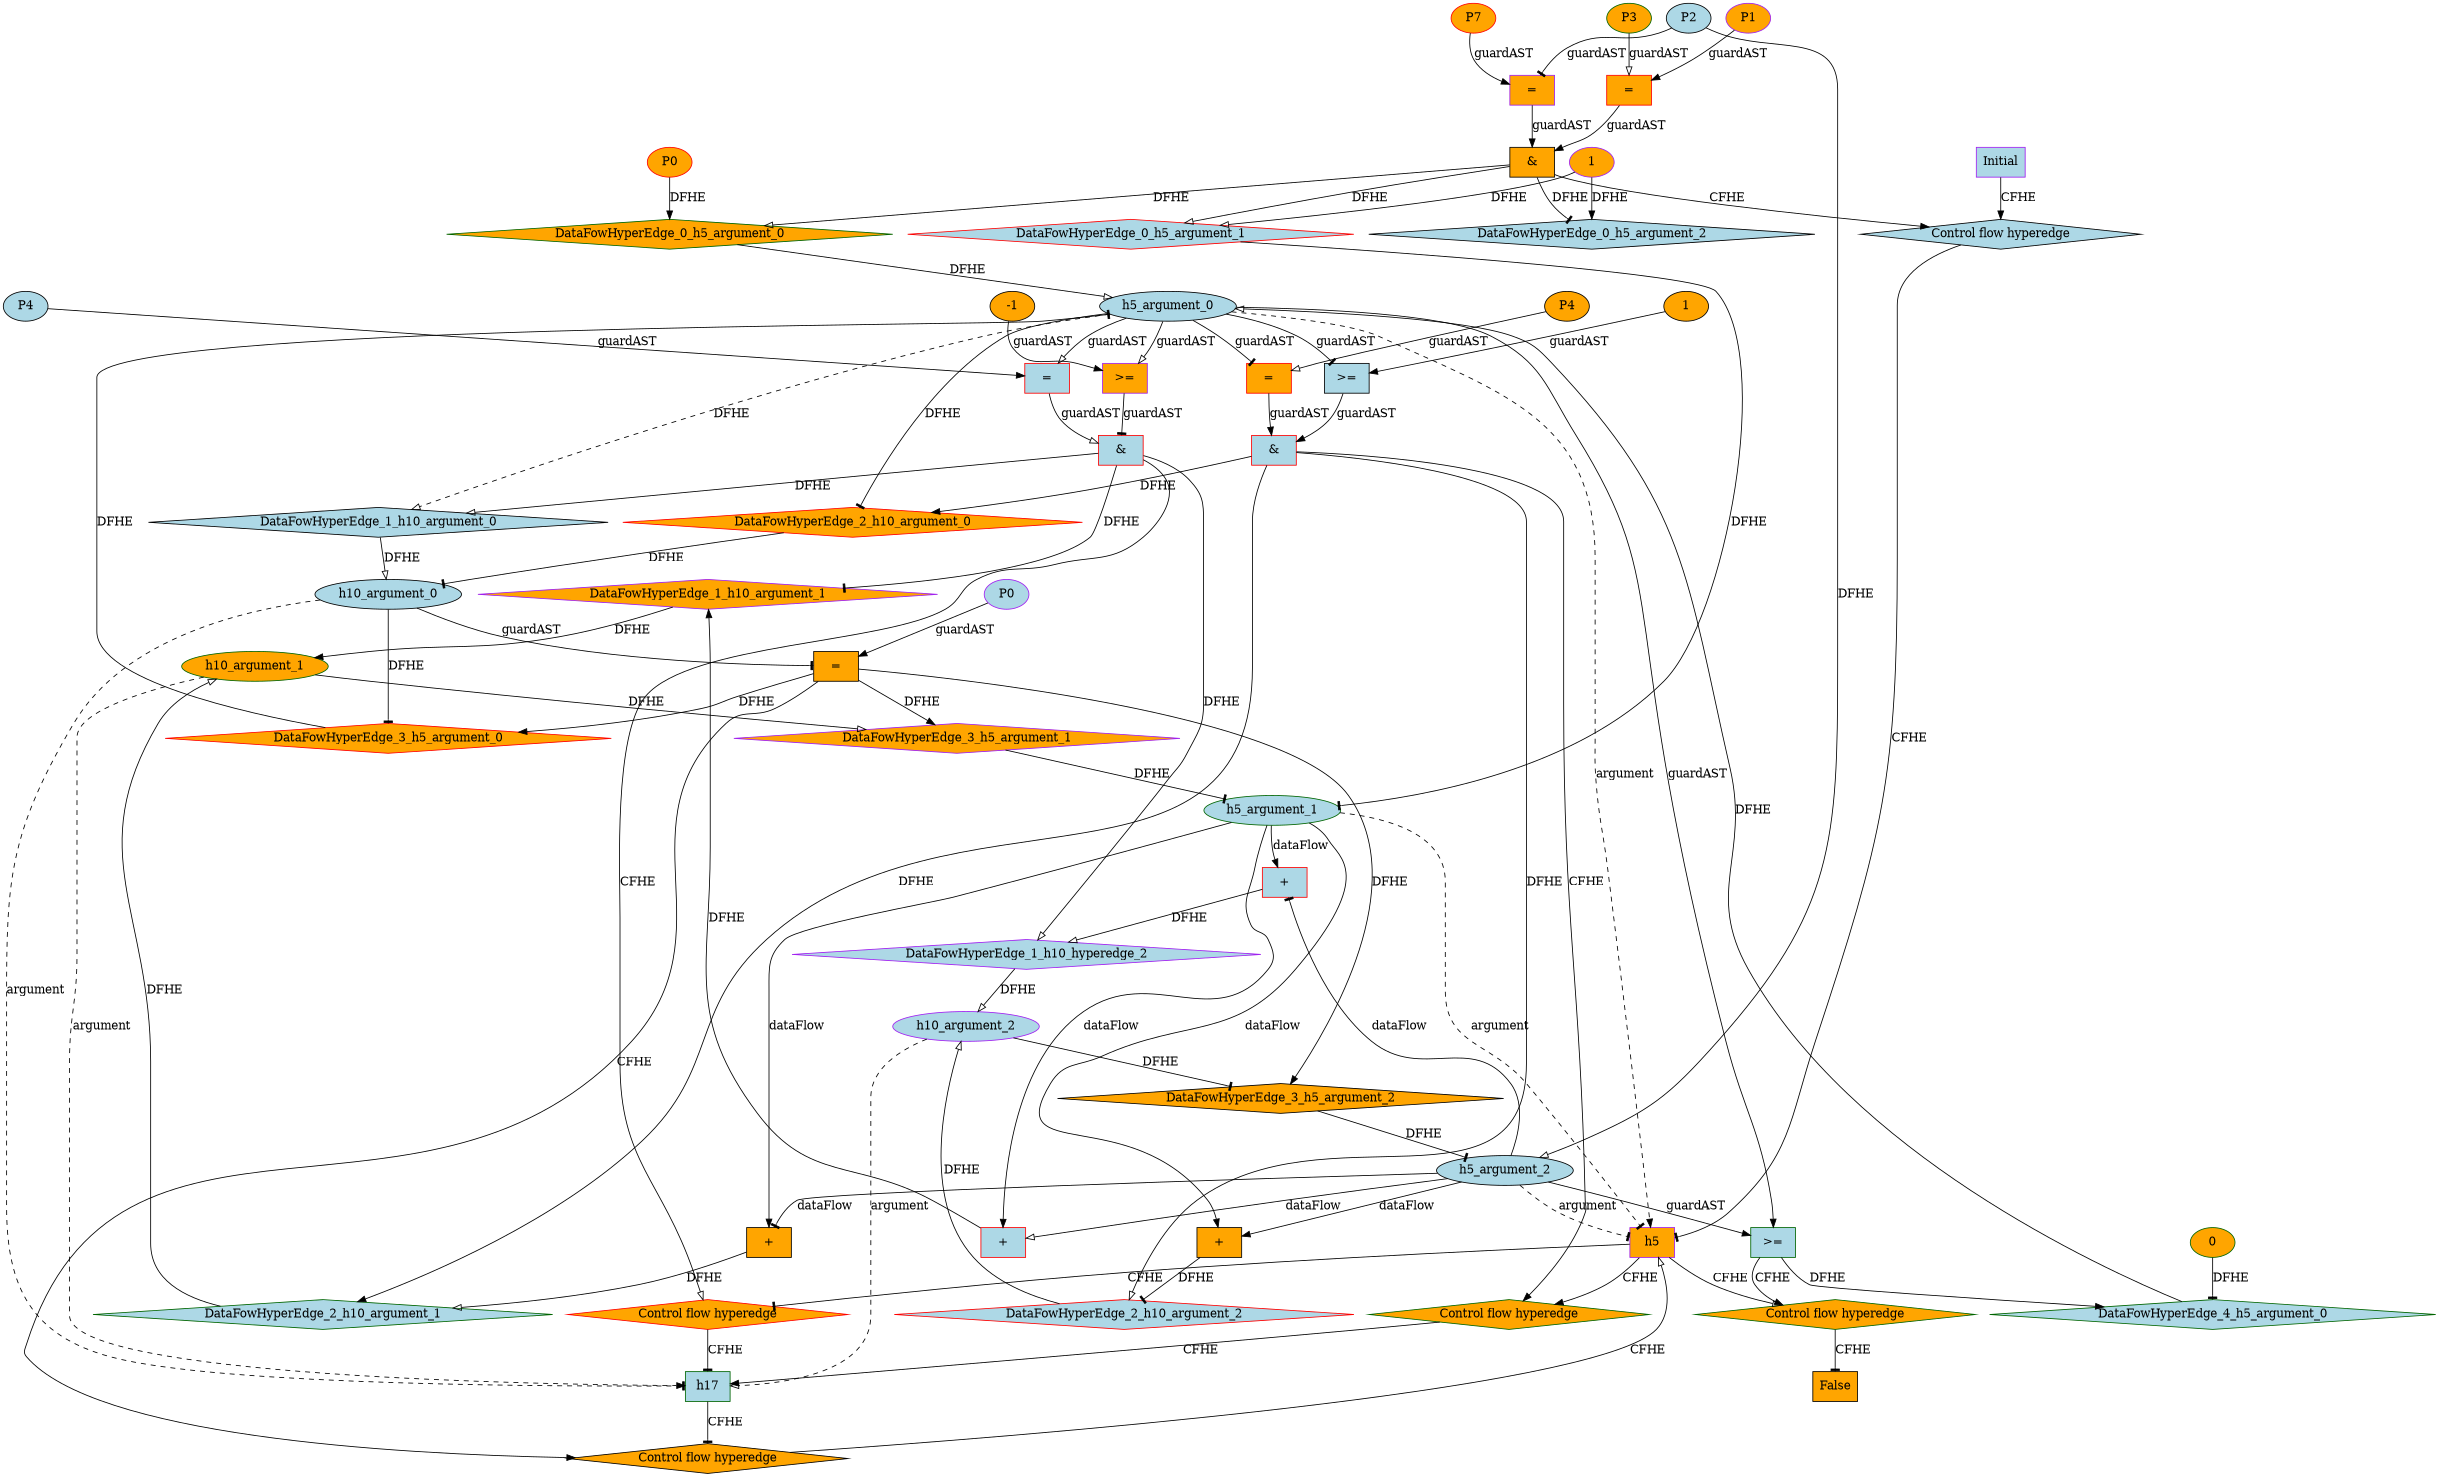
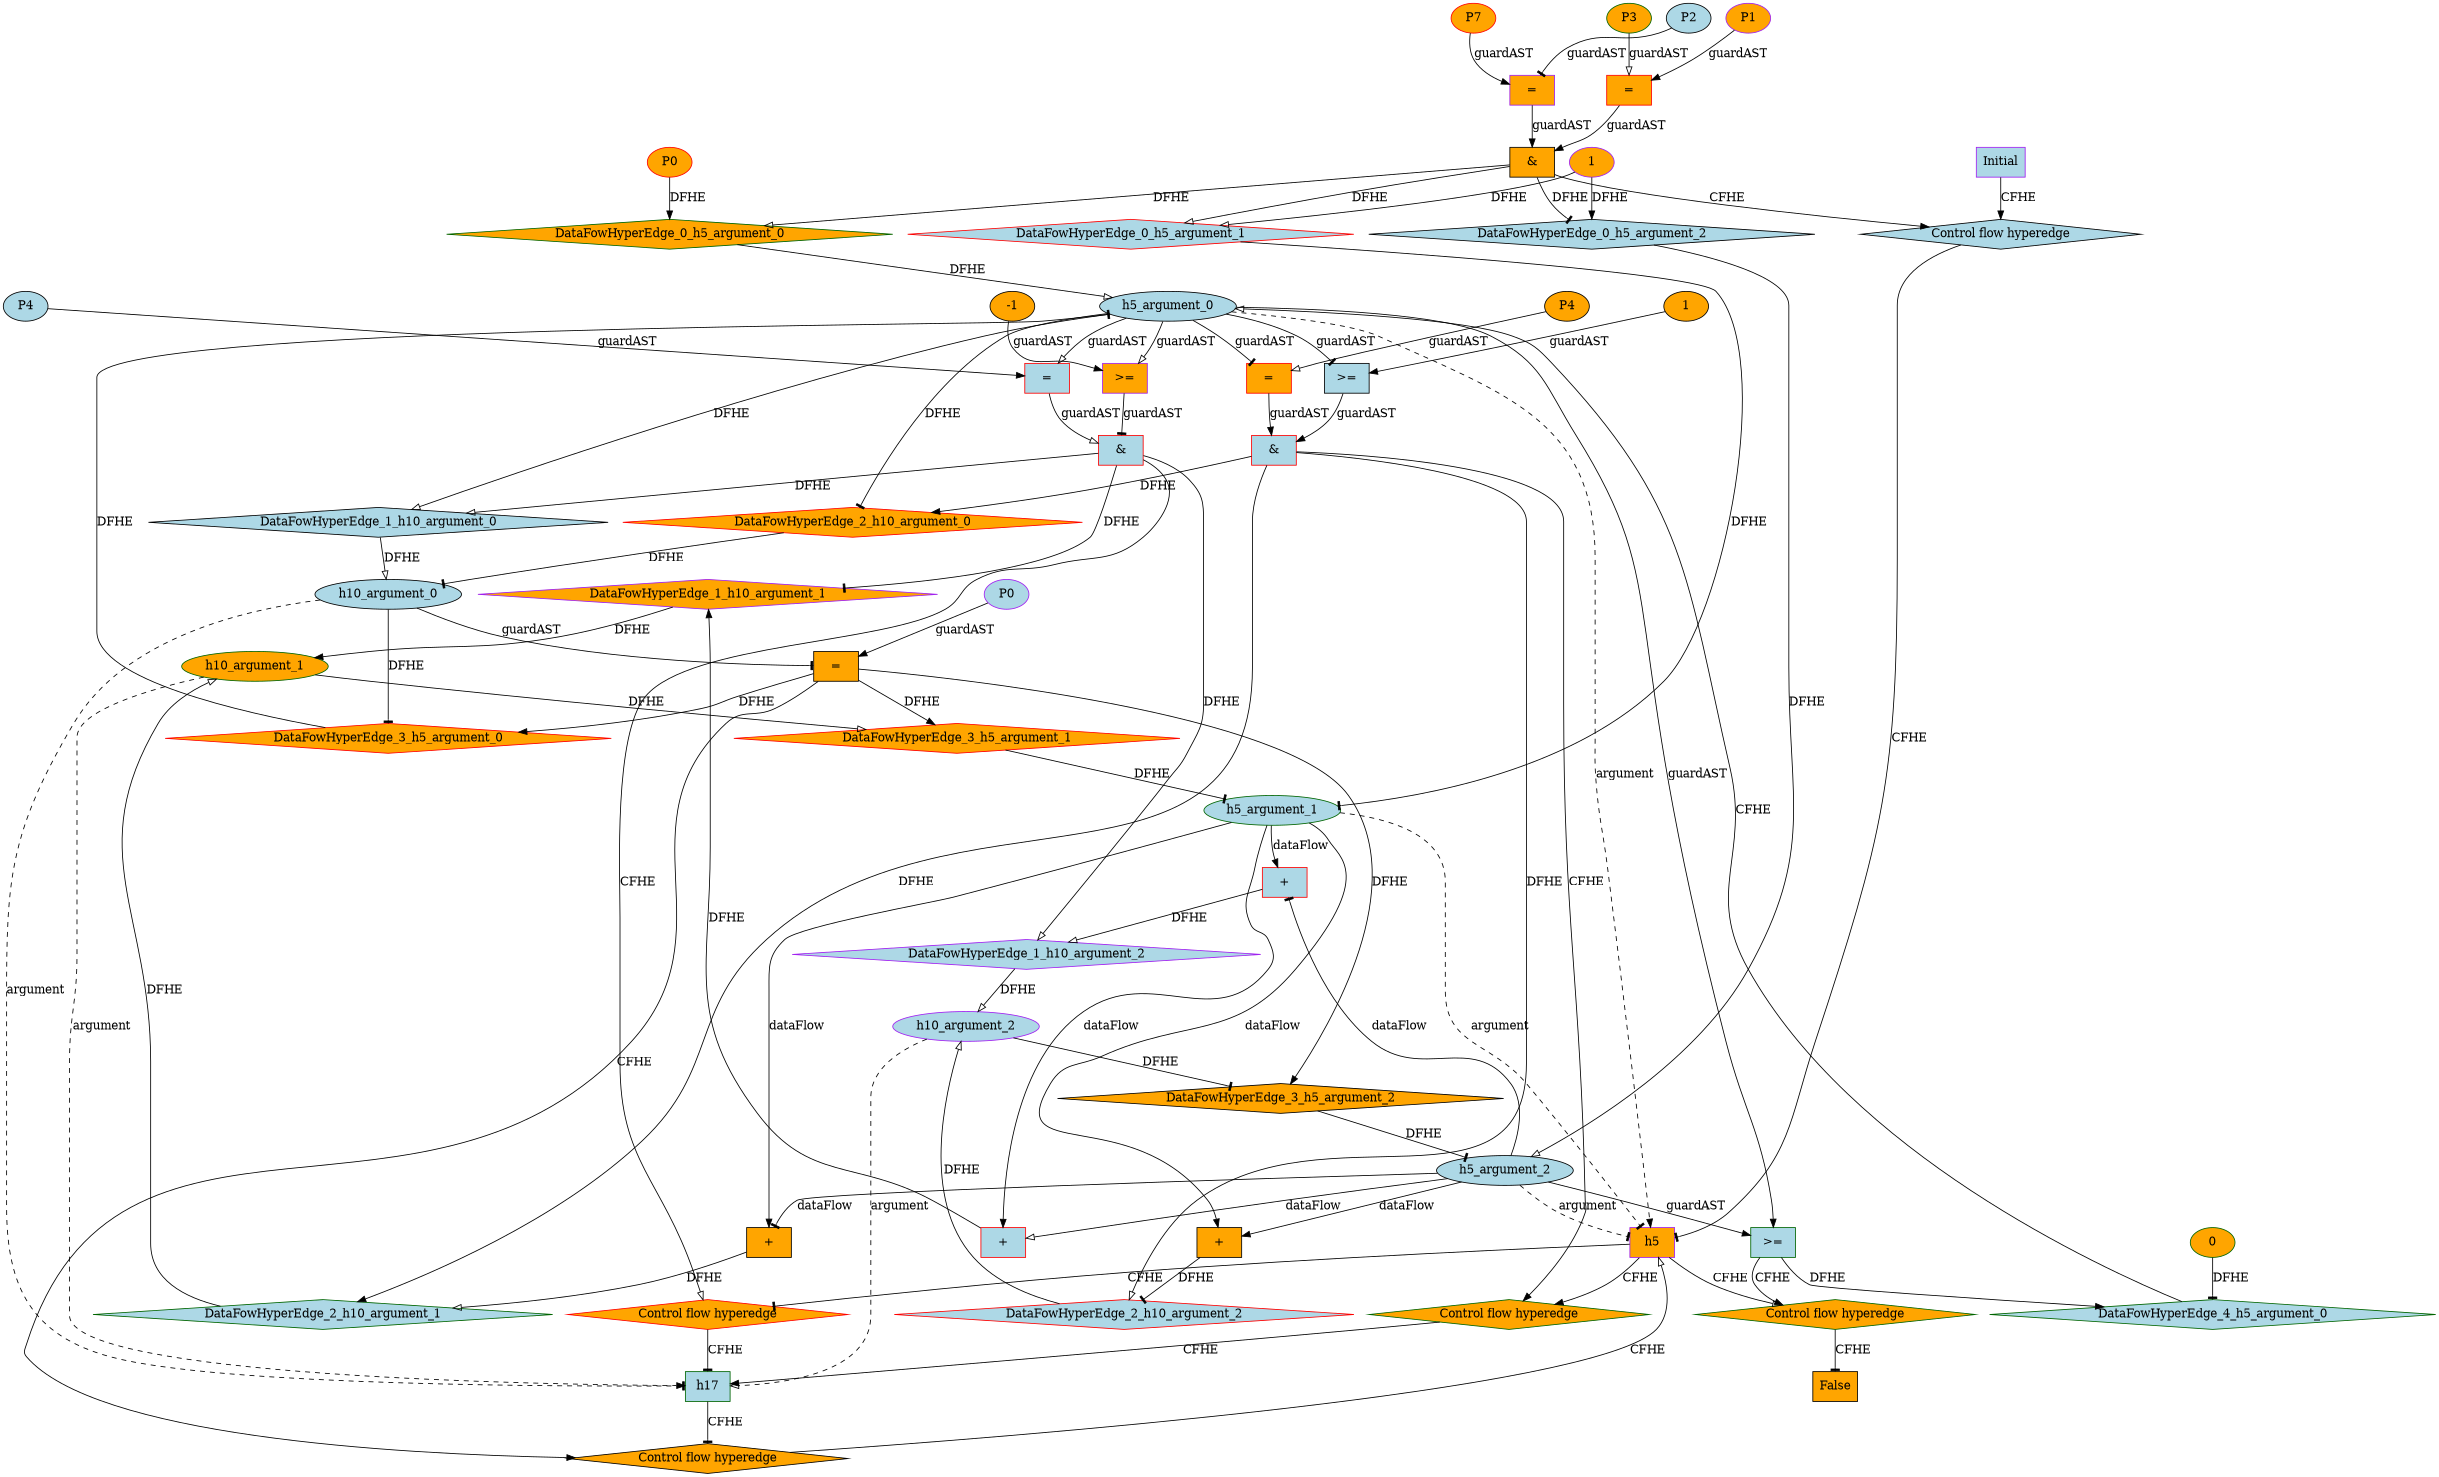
(761, 396) -> (761, 396)
(1838, 605) -> (1790, 706)
(957, 738) -> (957, 738)
(1753, 810) -> (1753, 810)
(1026, 954) -> (1026, 954)
